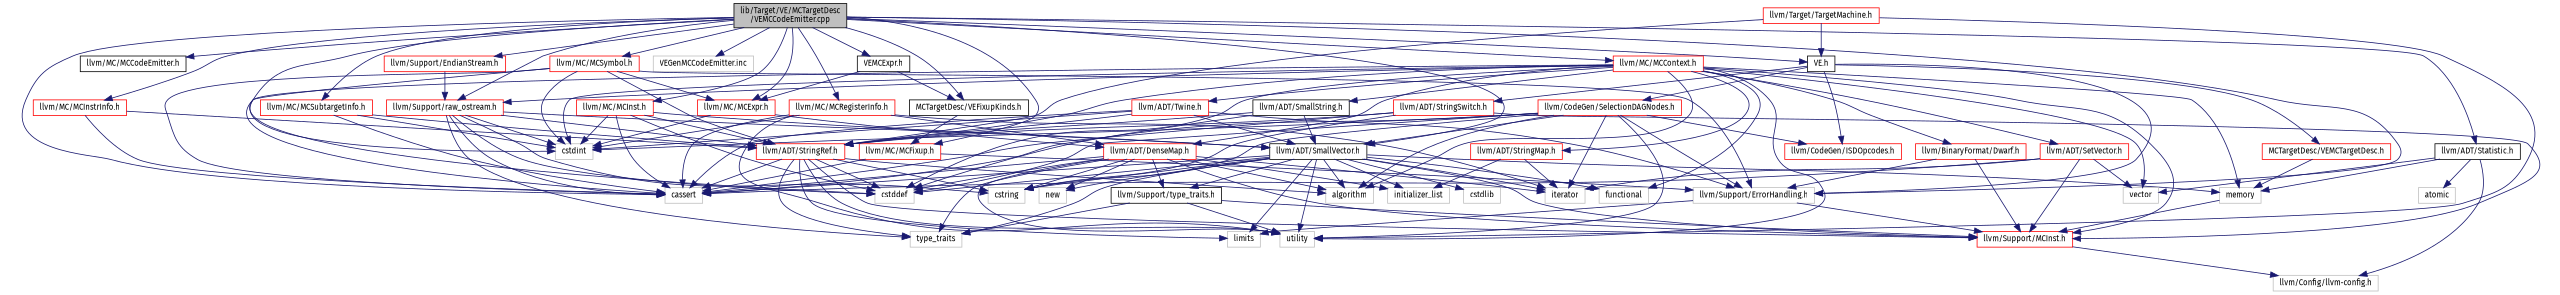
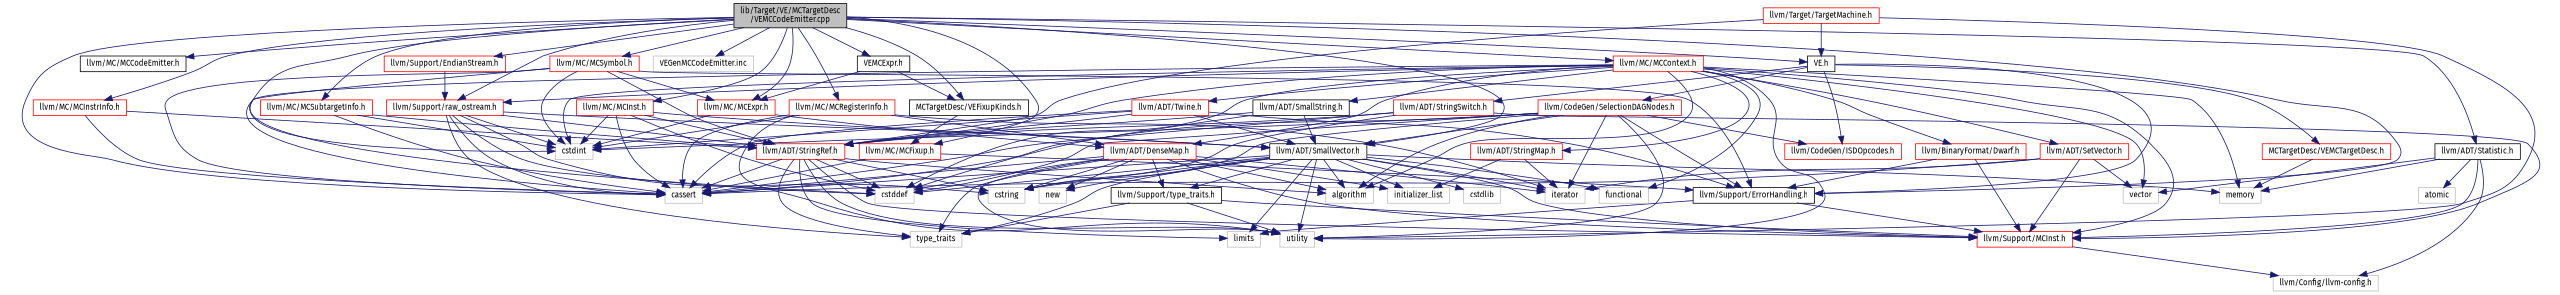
(1754, 195) -> (1754, 195)
(2166, 211) -> (2297, 229)
